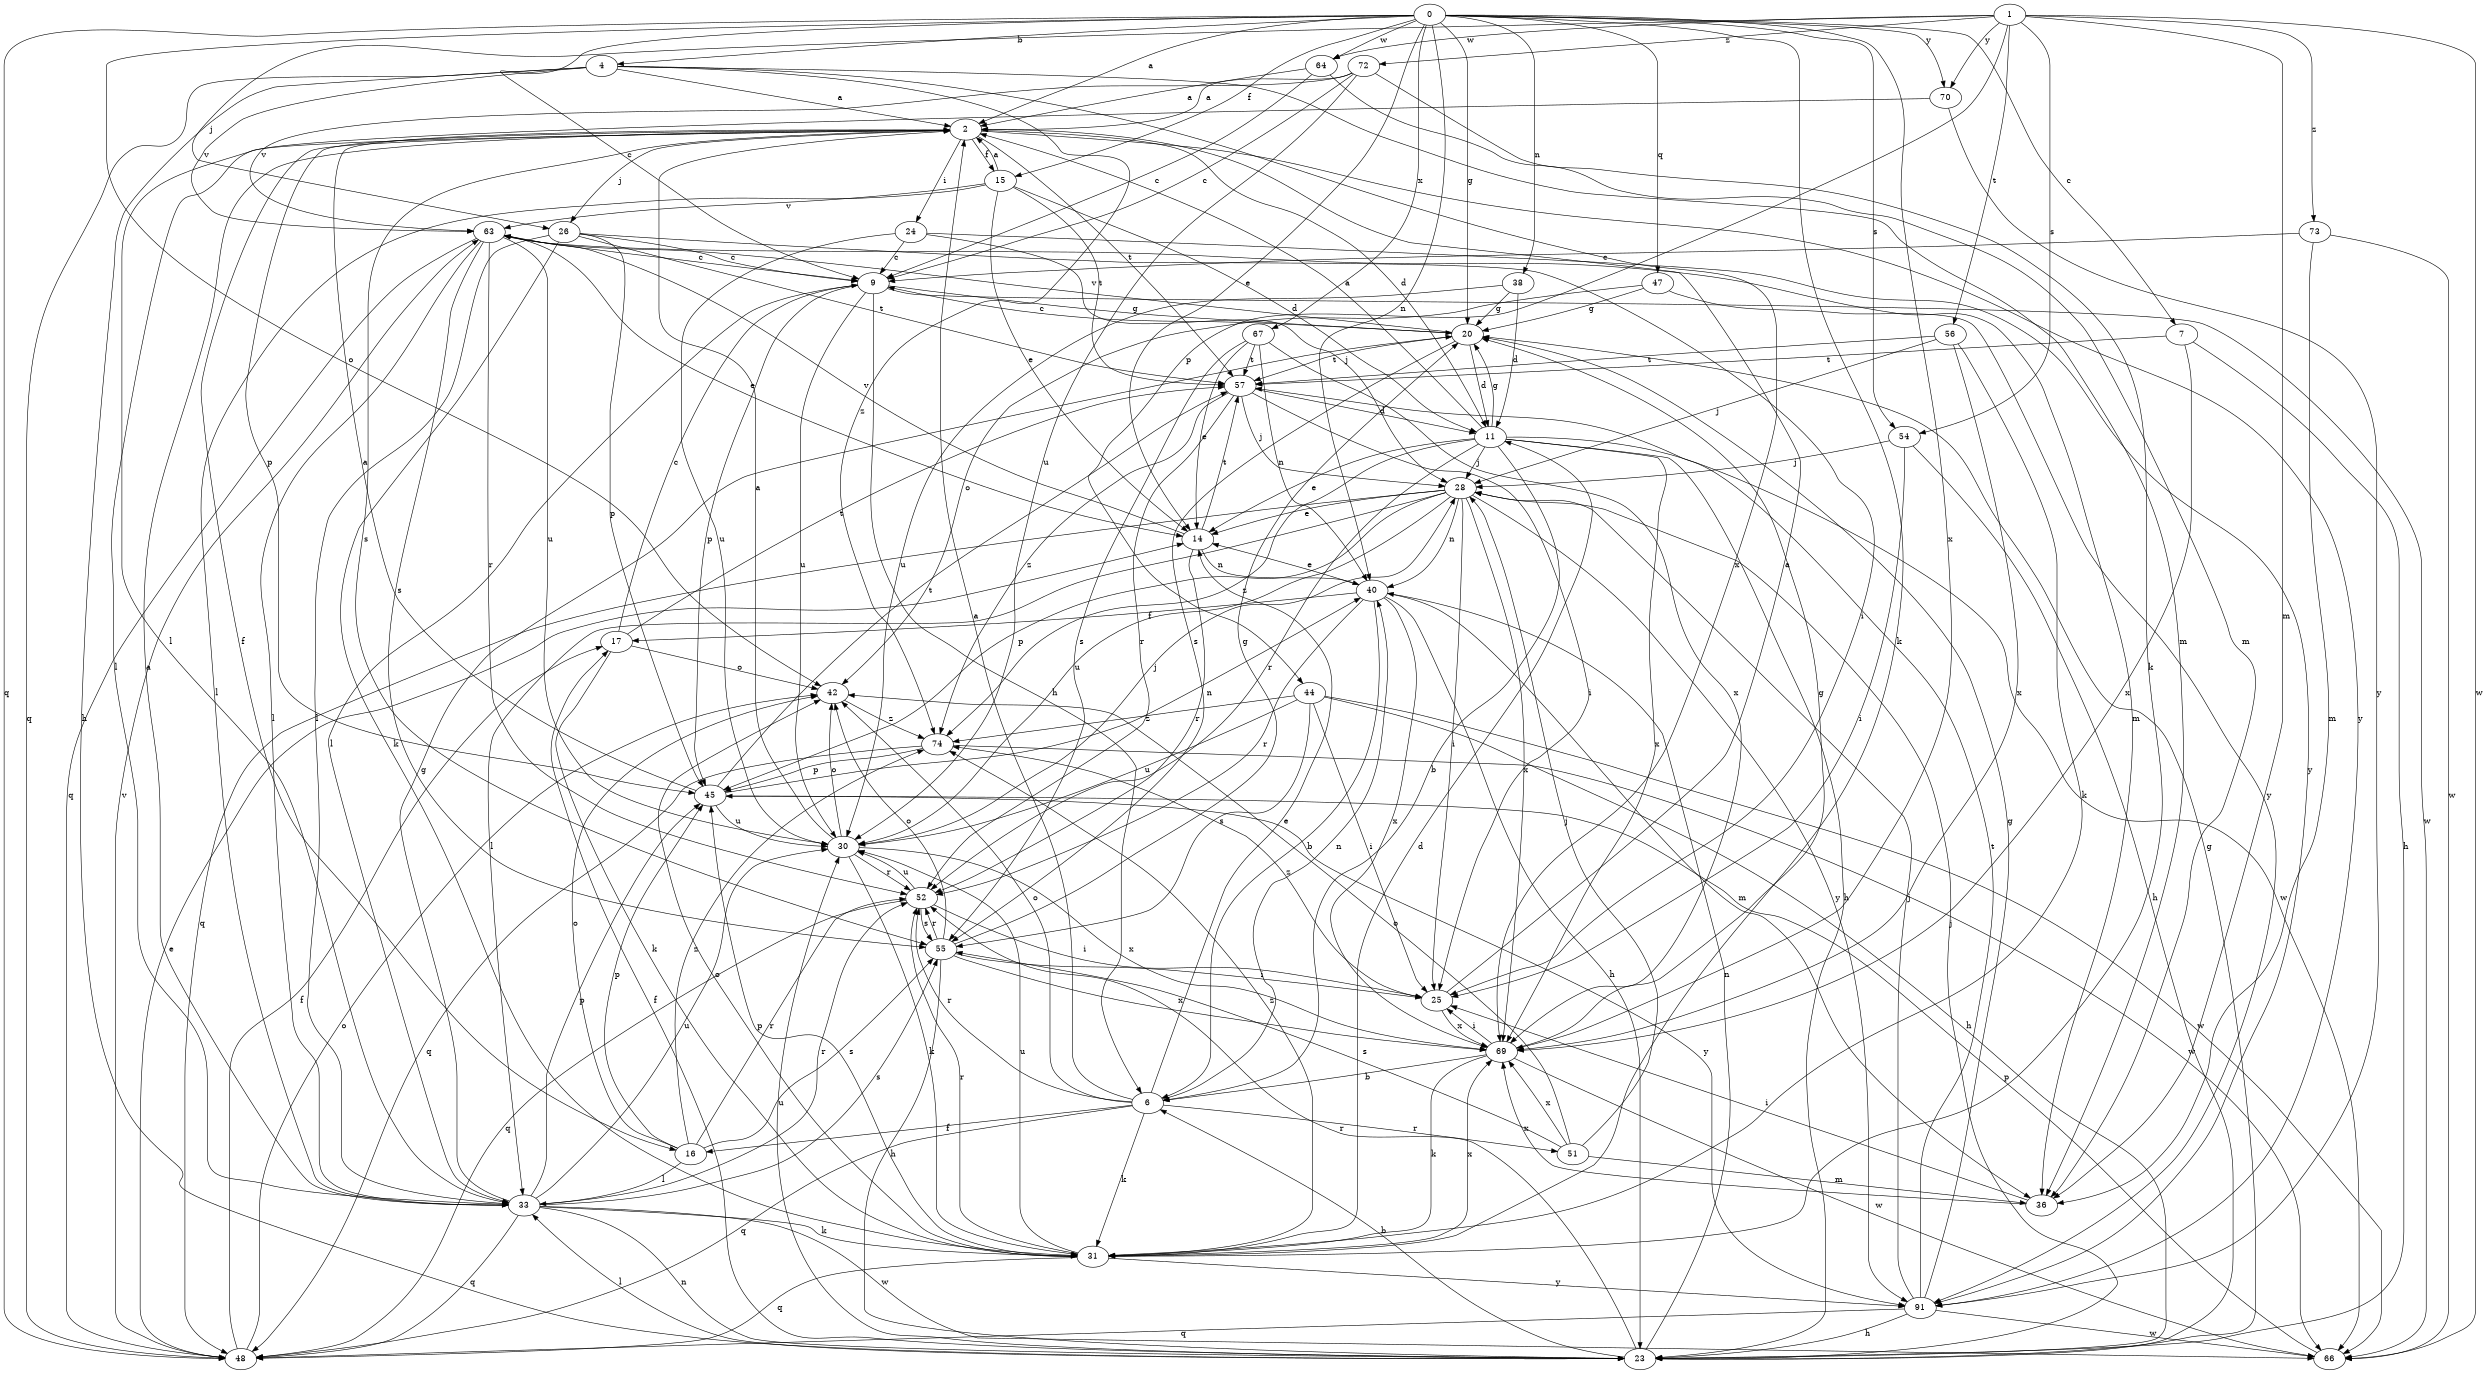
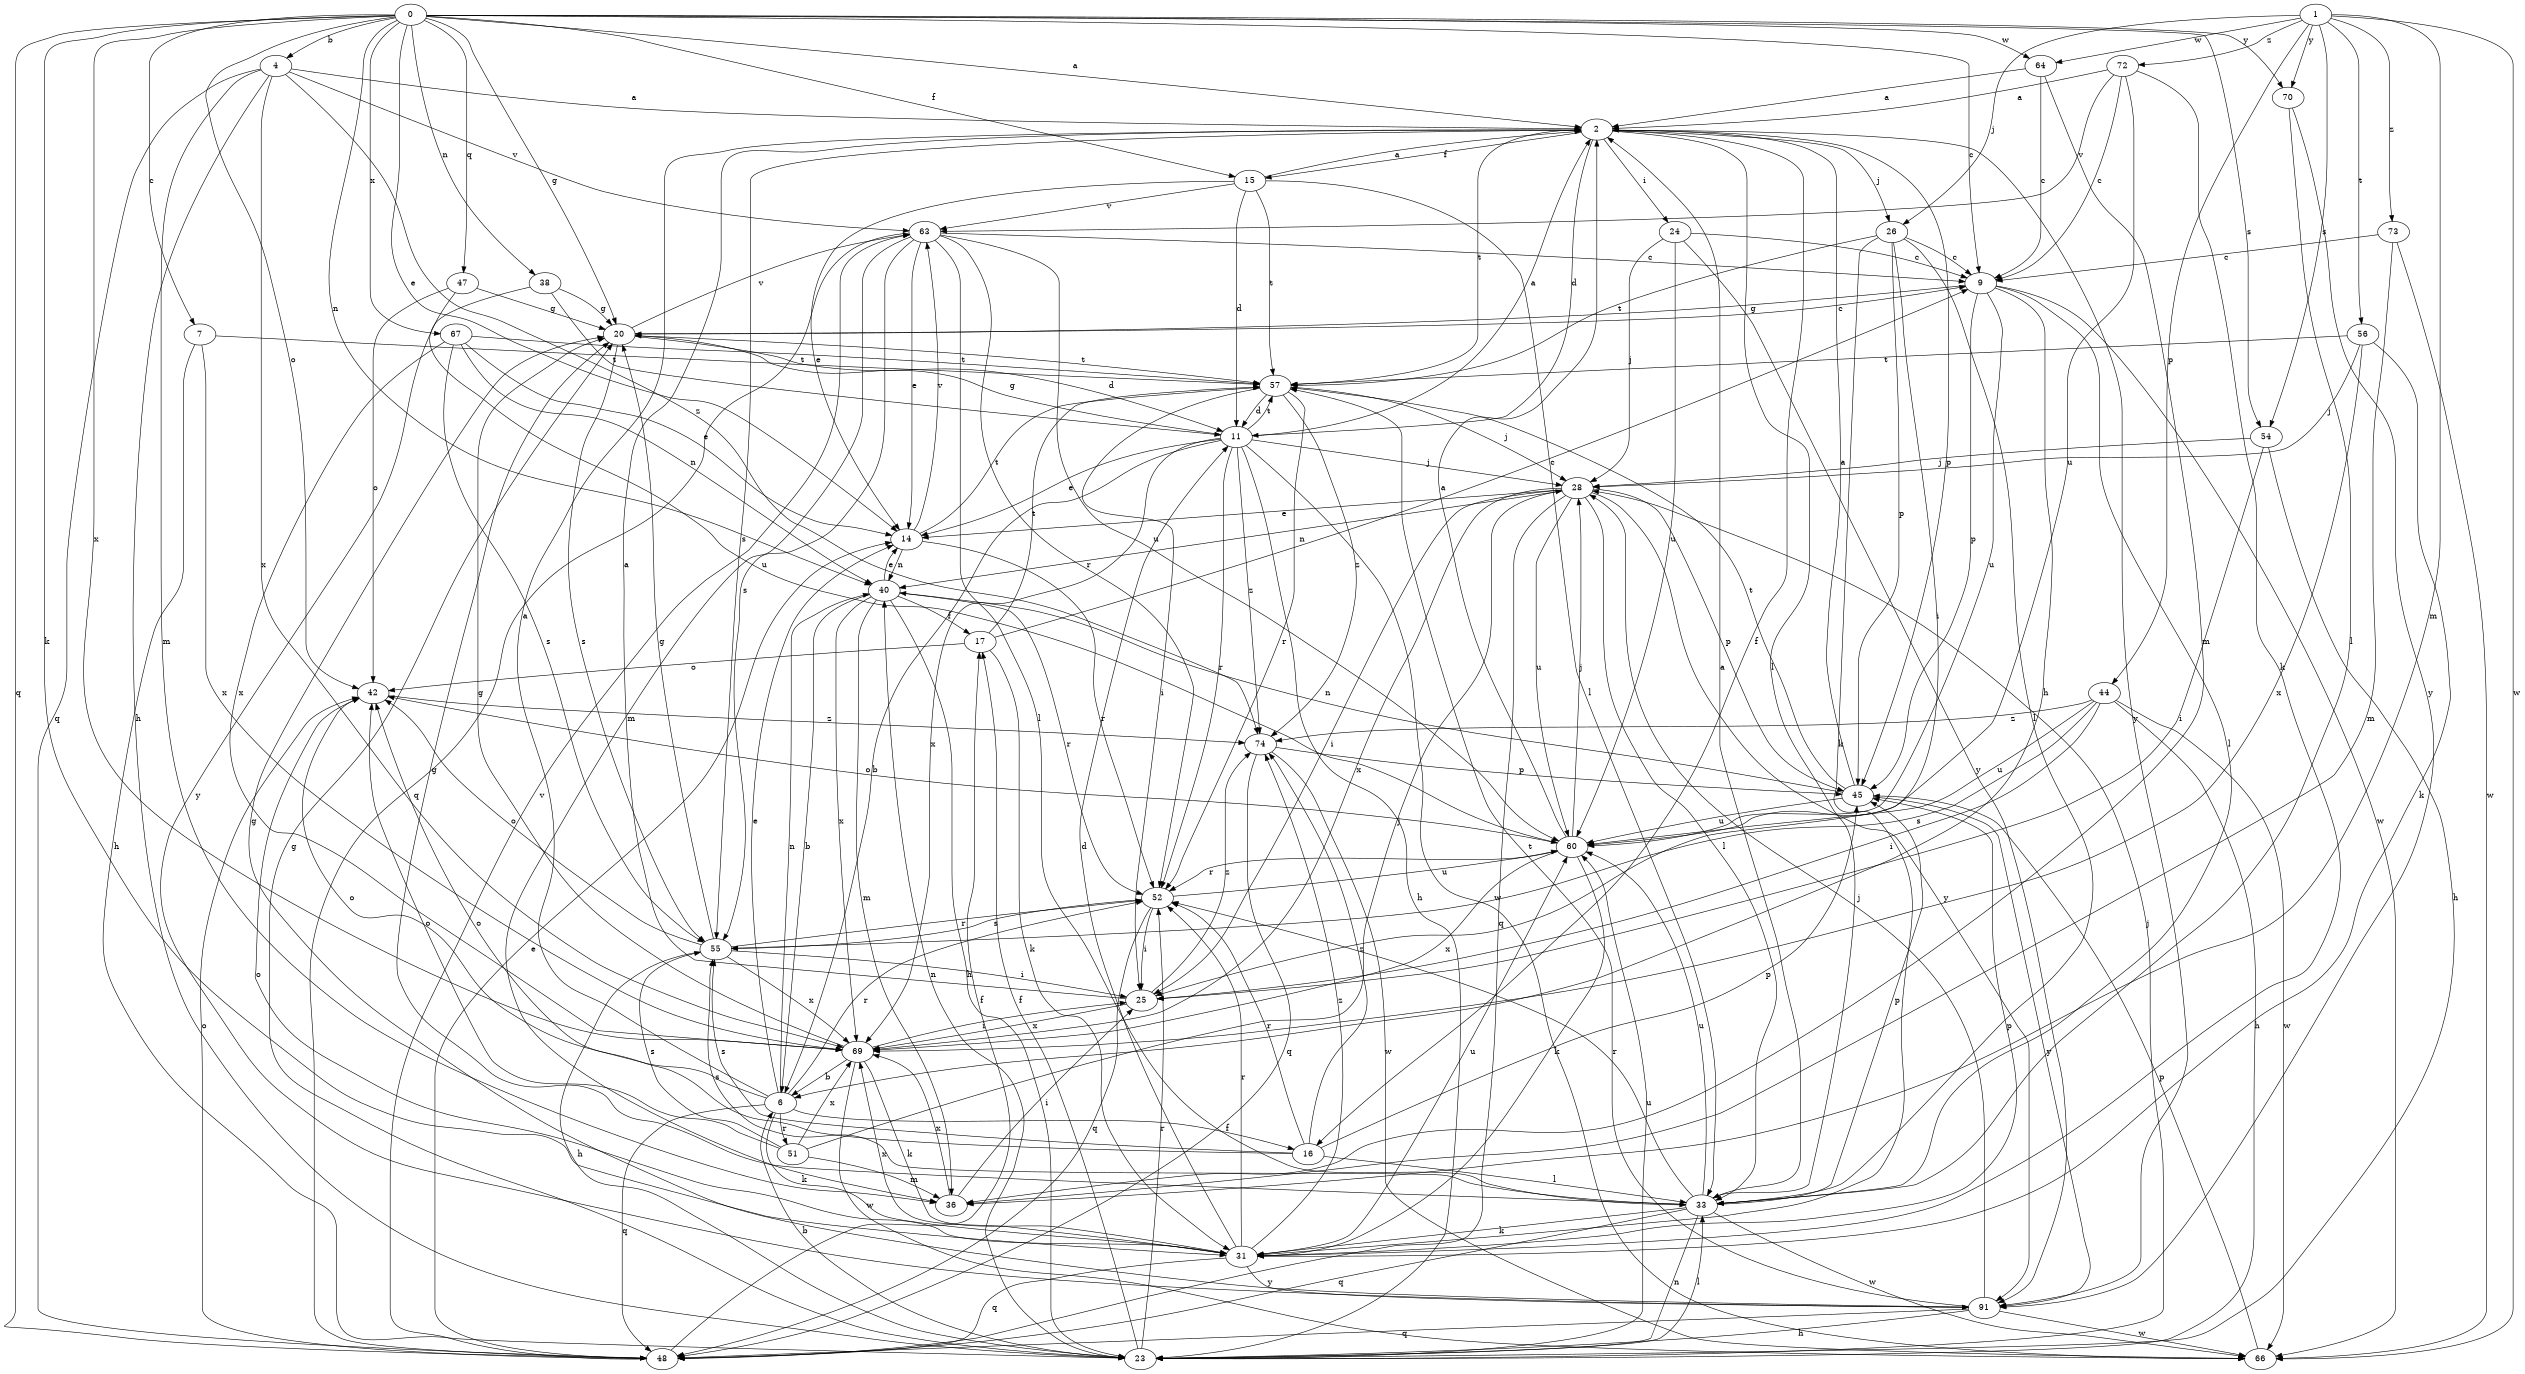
(1516, 360) -> (615, 360)
none -> (1261, 417)
(843, 847) -> (1572, 847)
